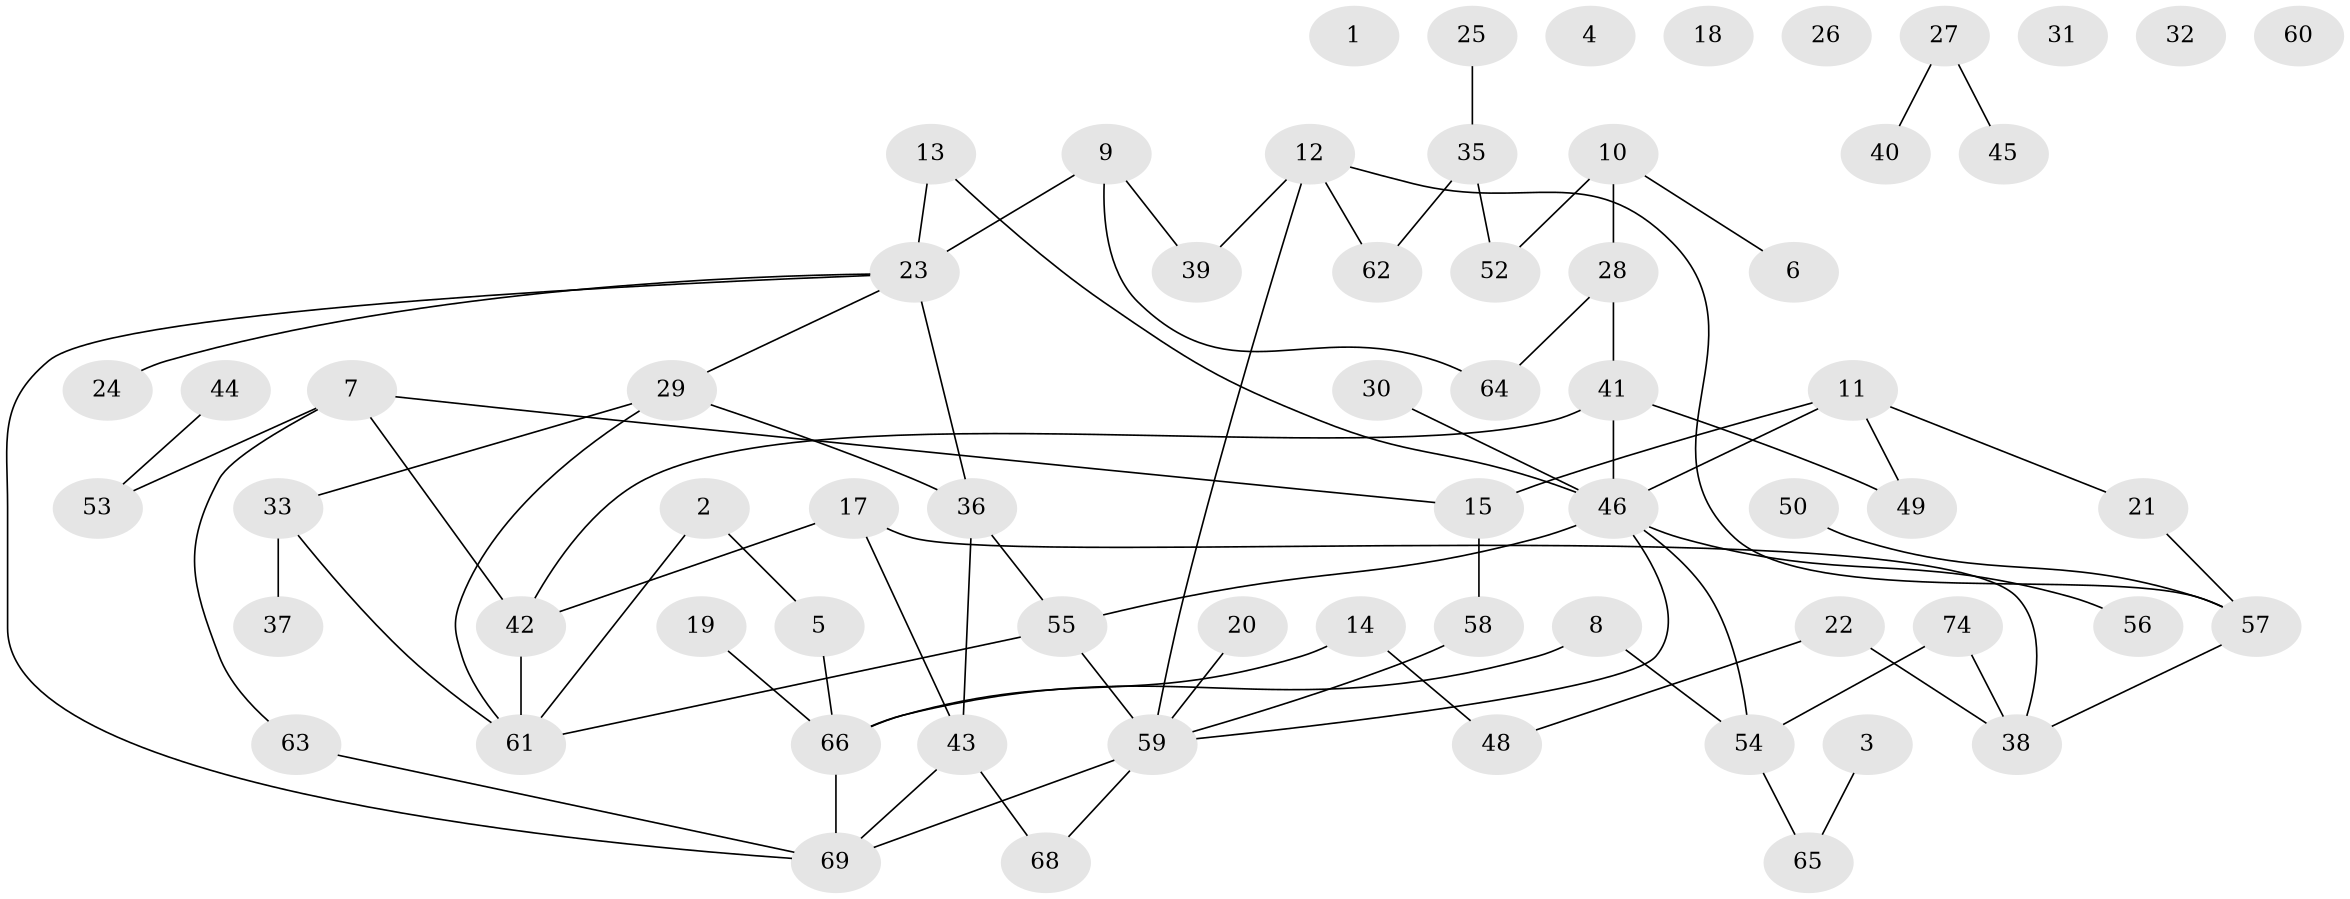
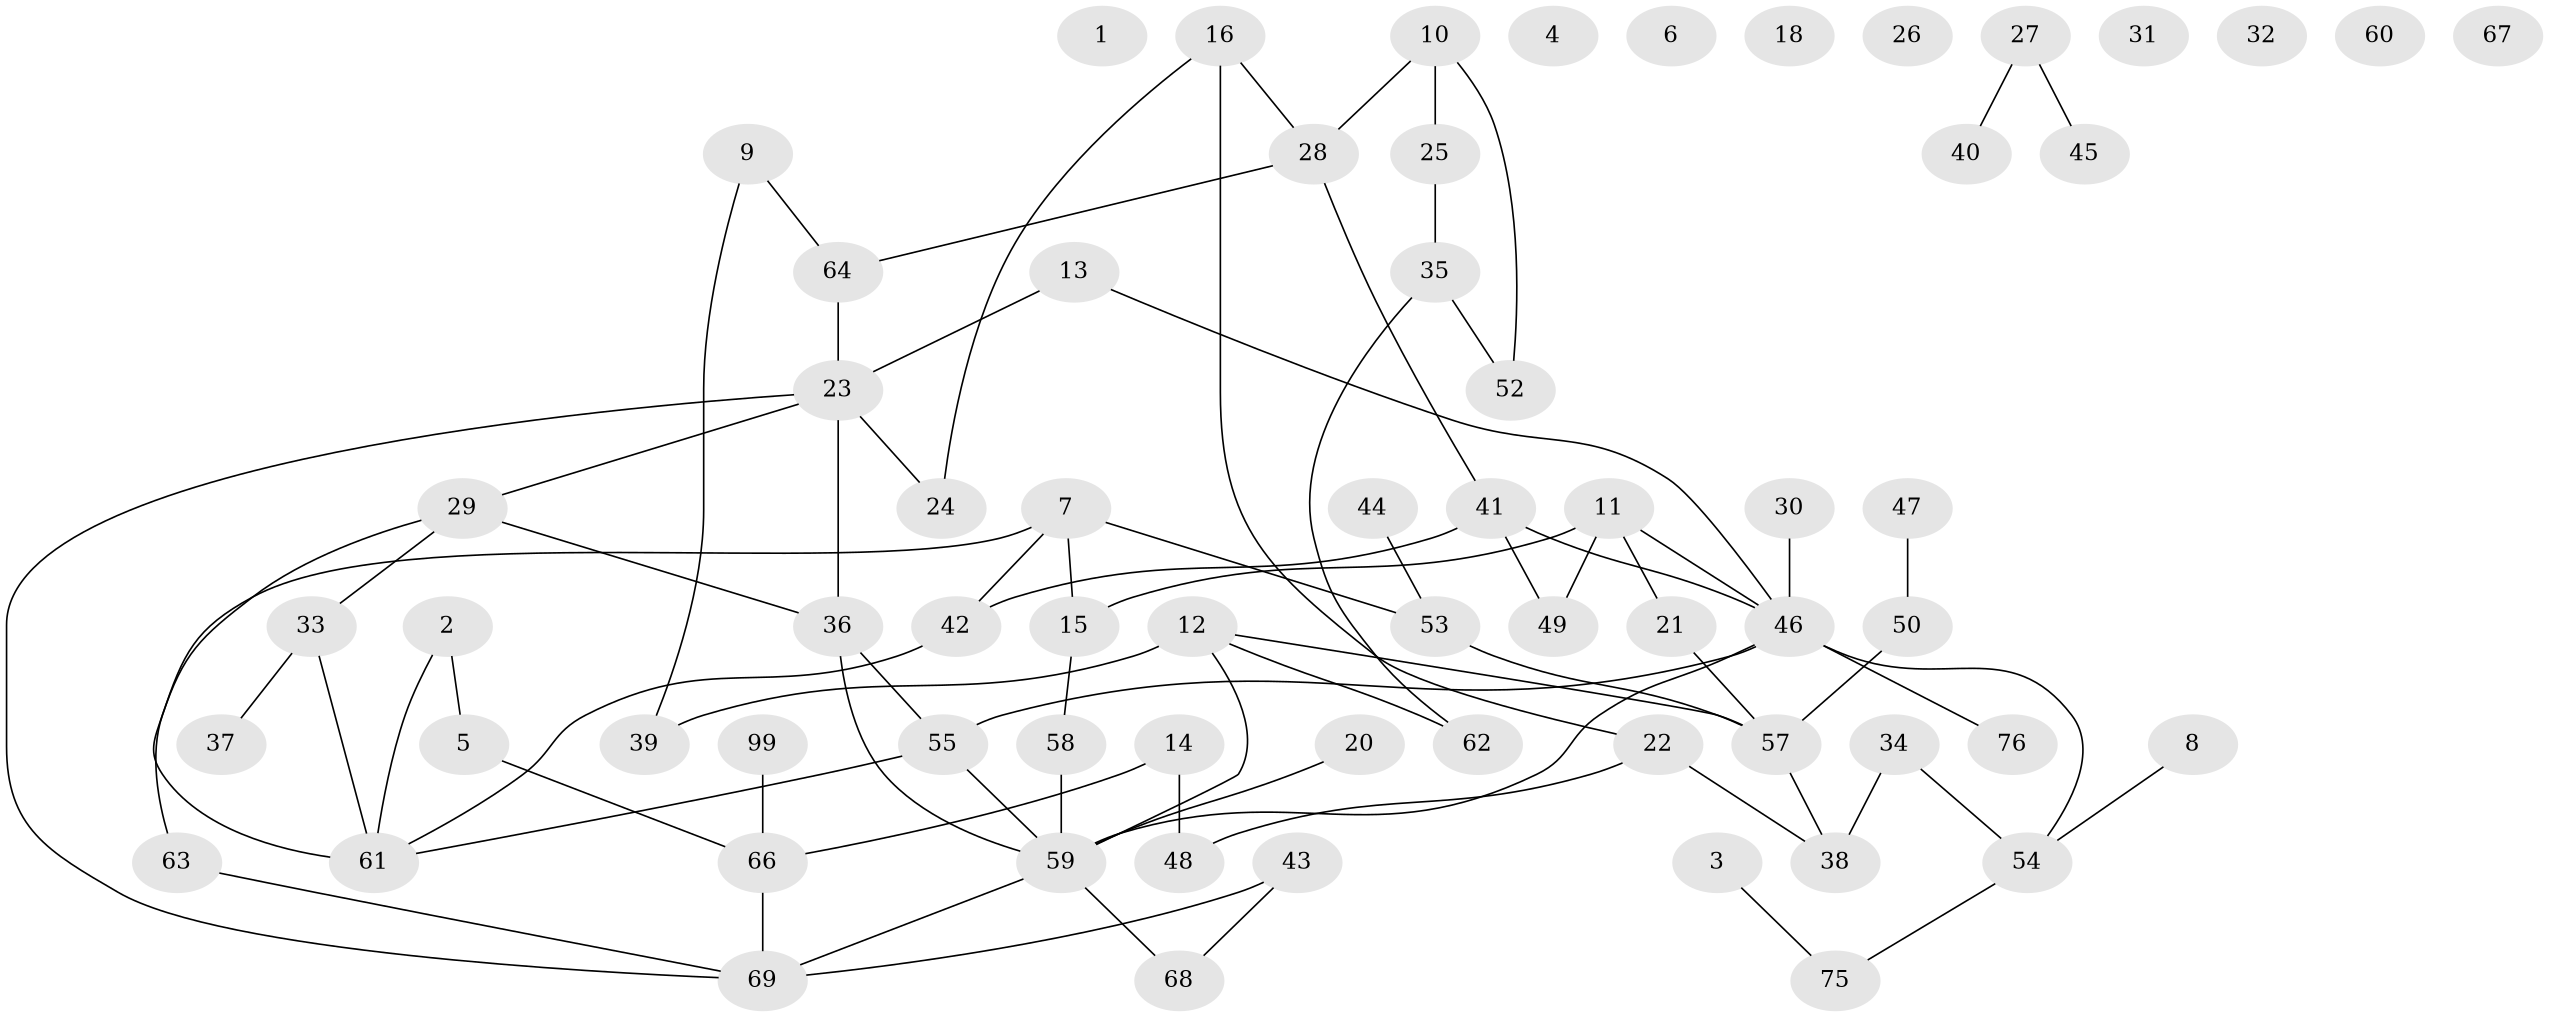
none -> (1220, 36)
none -> (2498, 36)
(1011, 213) -> (838, 332)
(1704, 213) -> (1435, 95)
(854, 508) -> none
none -> (1908, 508)
(701, 627) -> (763, 745)
(967, 627) -> (895, 785)
(1958, 627) -> (1895, 745)
(2138, 627) -> (2013, 745)
none -> (1557, 675)
(1217, 688) -> none
(1809, 863) -> (1835, 981)
